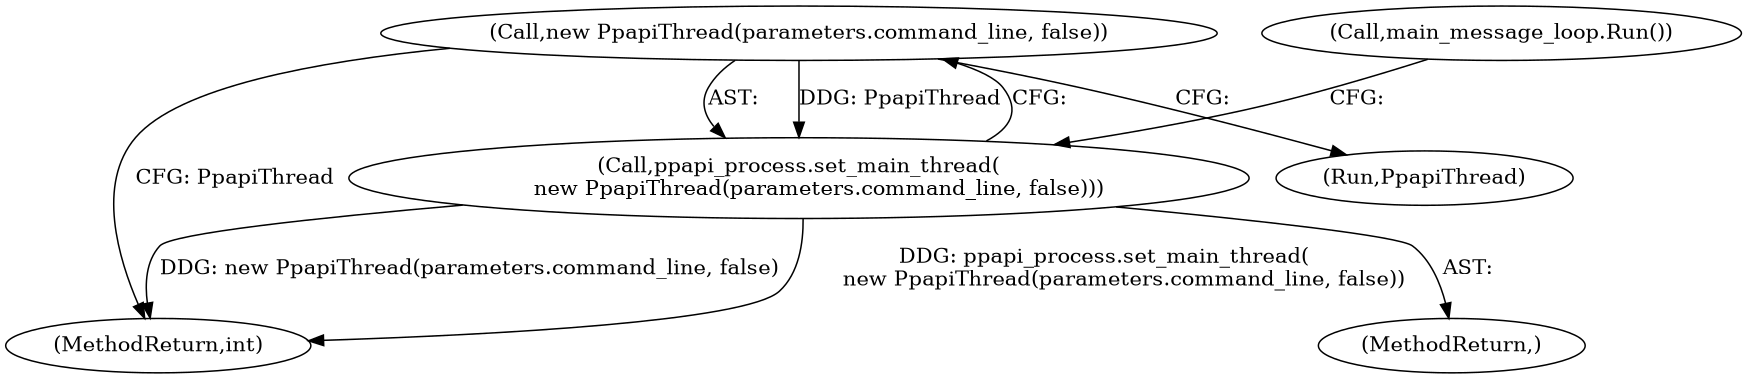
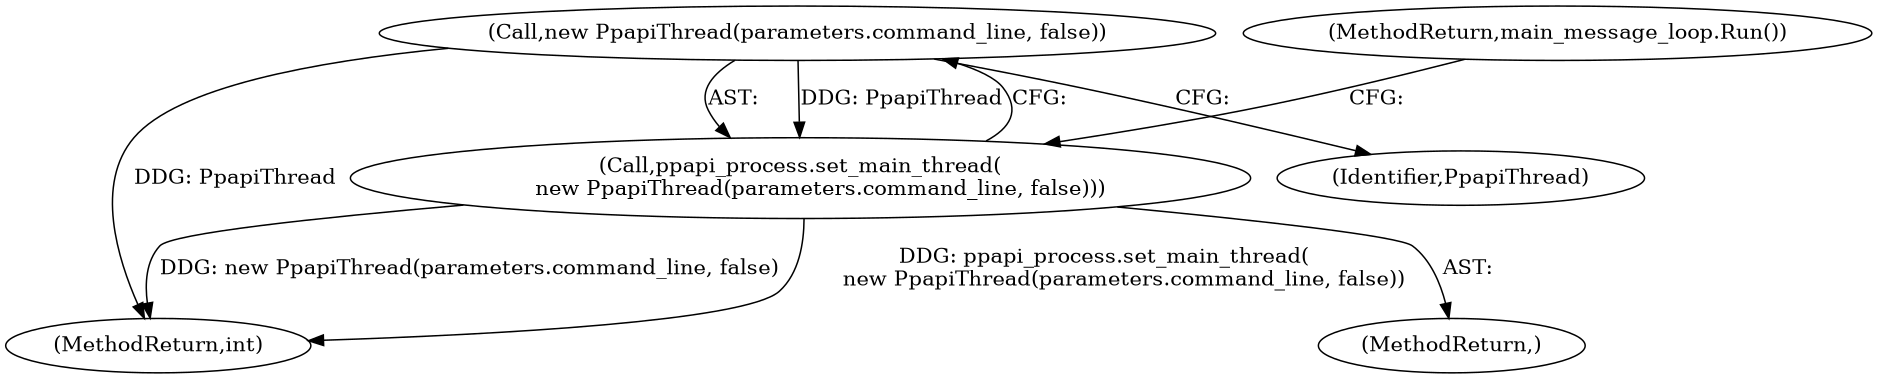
(1502, 33) -> (1558, 33)
(235, 178) -> (235, 178)
(1425, 178) -> (1461, 178)
